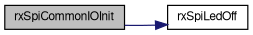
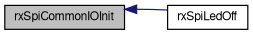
(140, 25) -> (152, 9)
